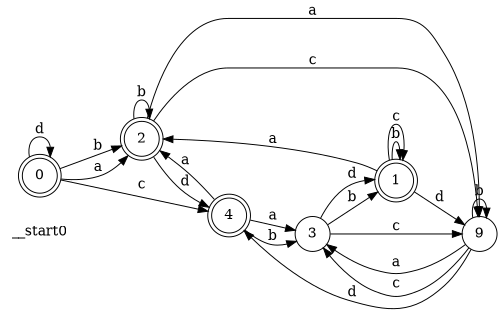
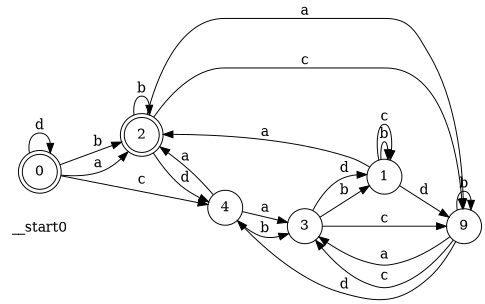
(396, 181) -> (384, 177)
(229, 216) -> (225, 208)
